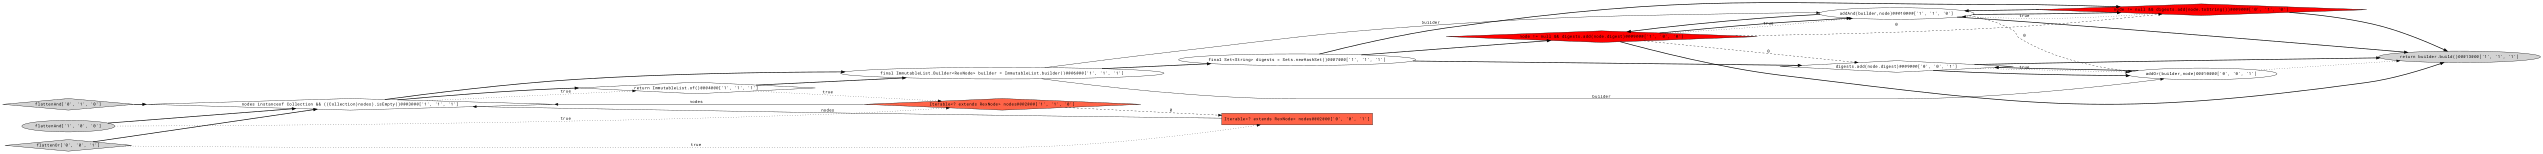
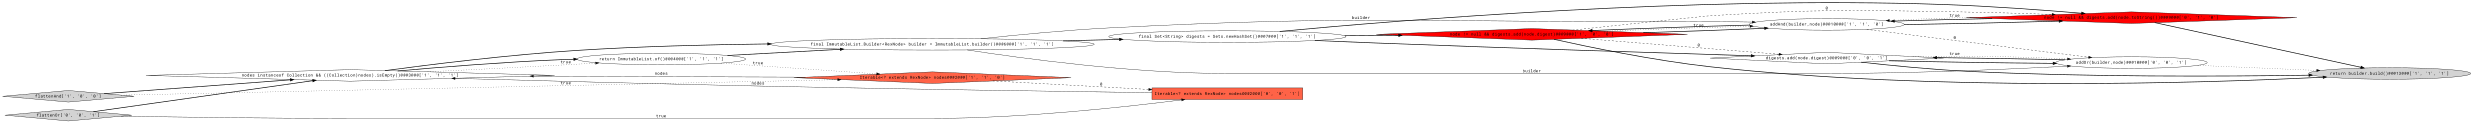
(2181, 34) -> none
(696, 88) -> (661, 59)
(68, 104) -> none
(68, 126) -> (68, 96)
(692, 147) -> (652, 118)
